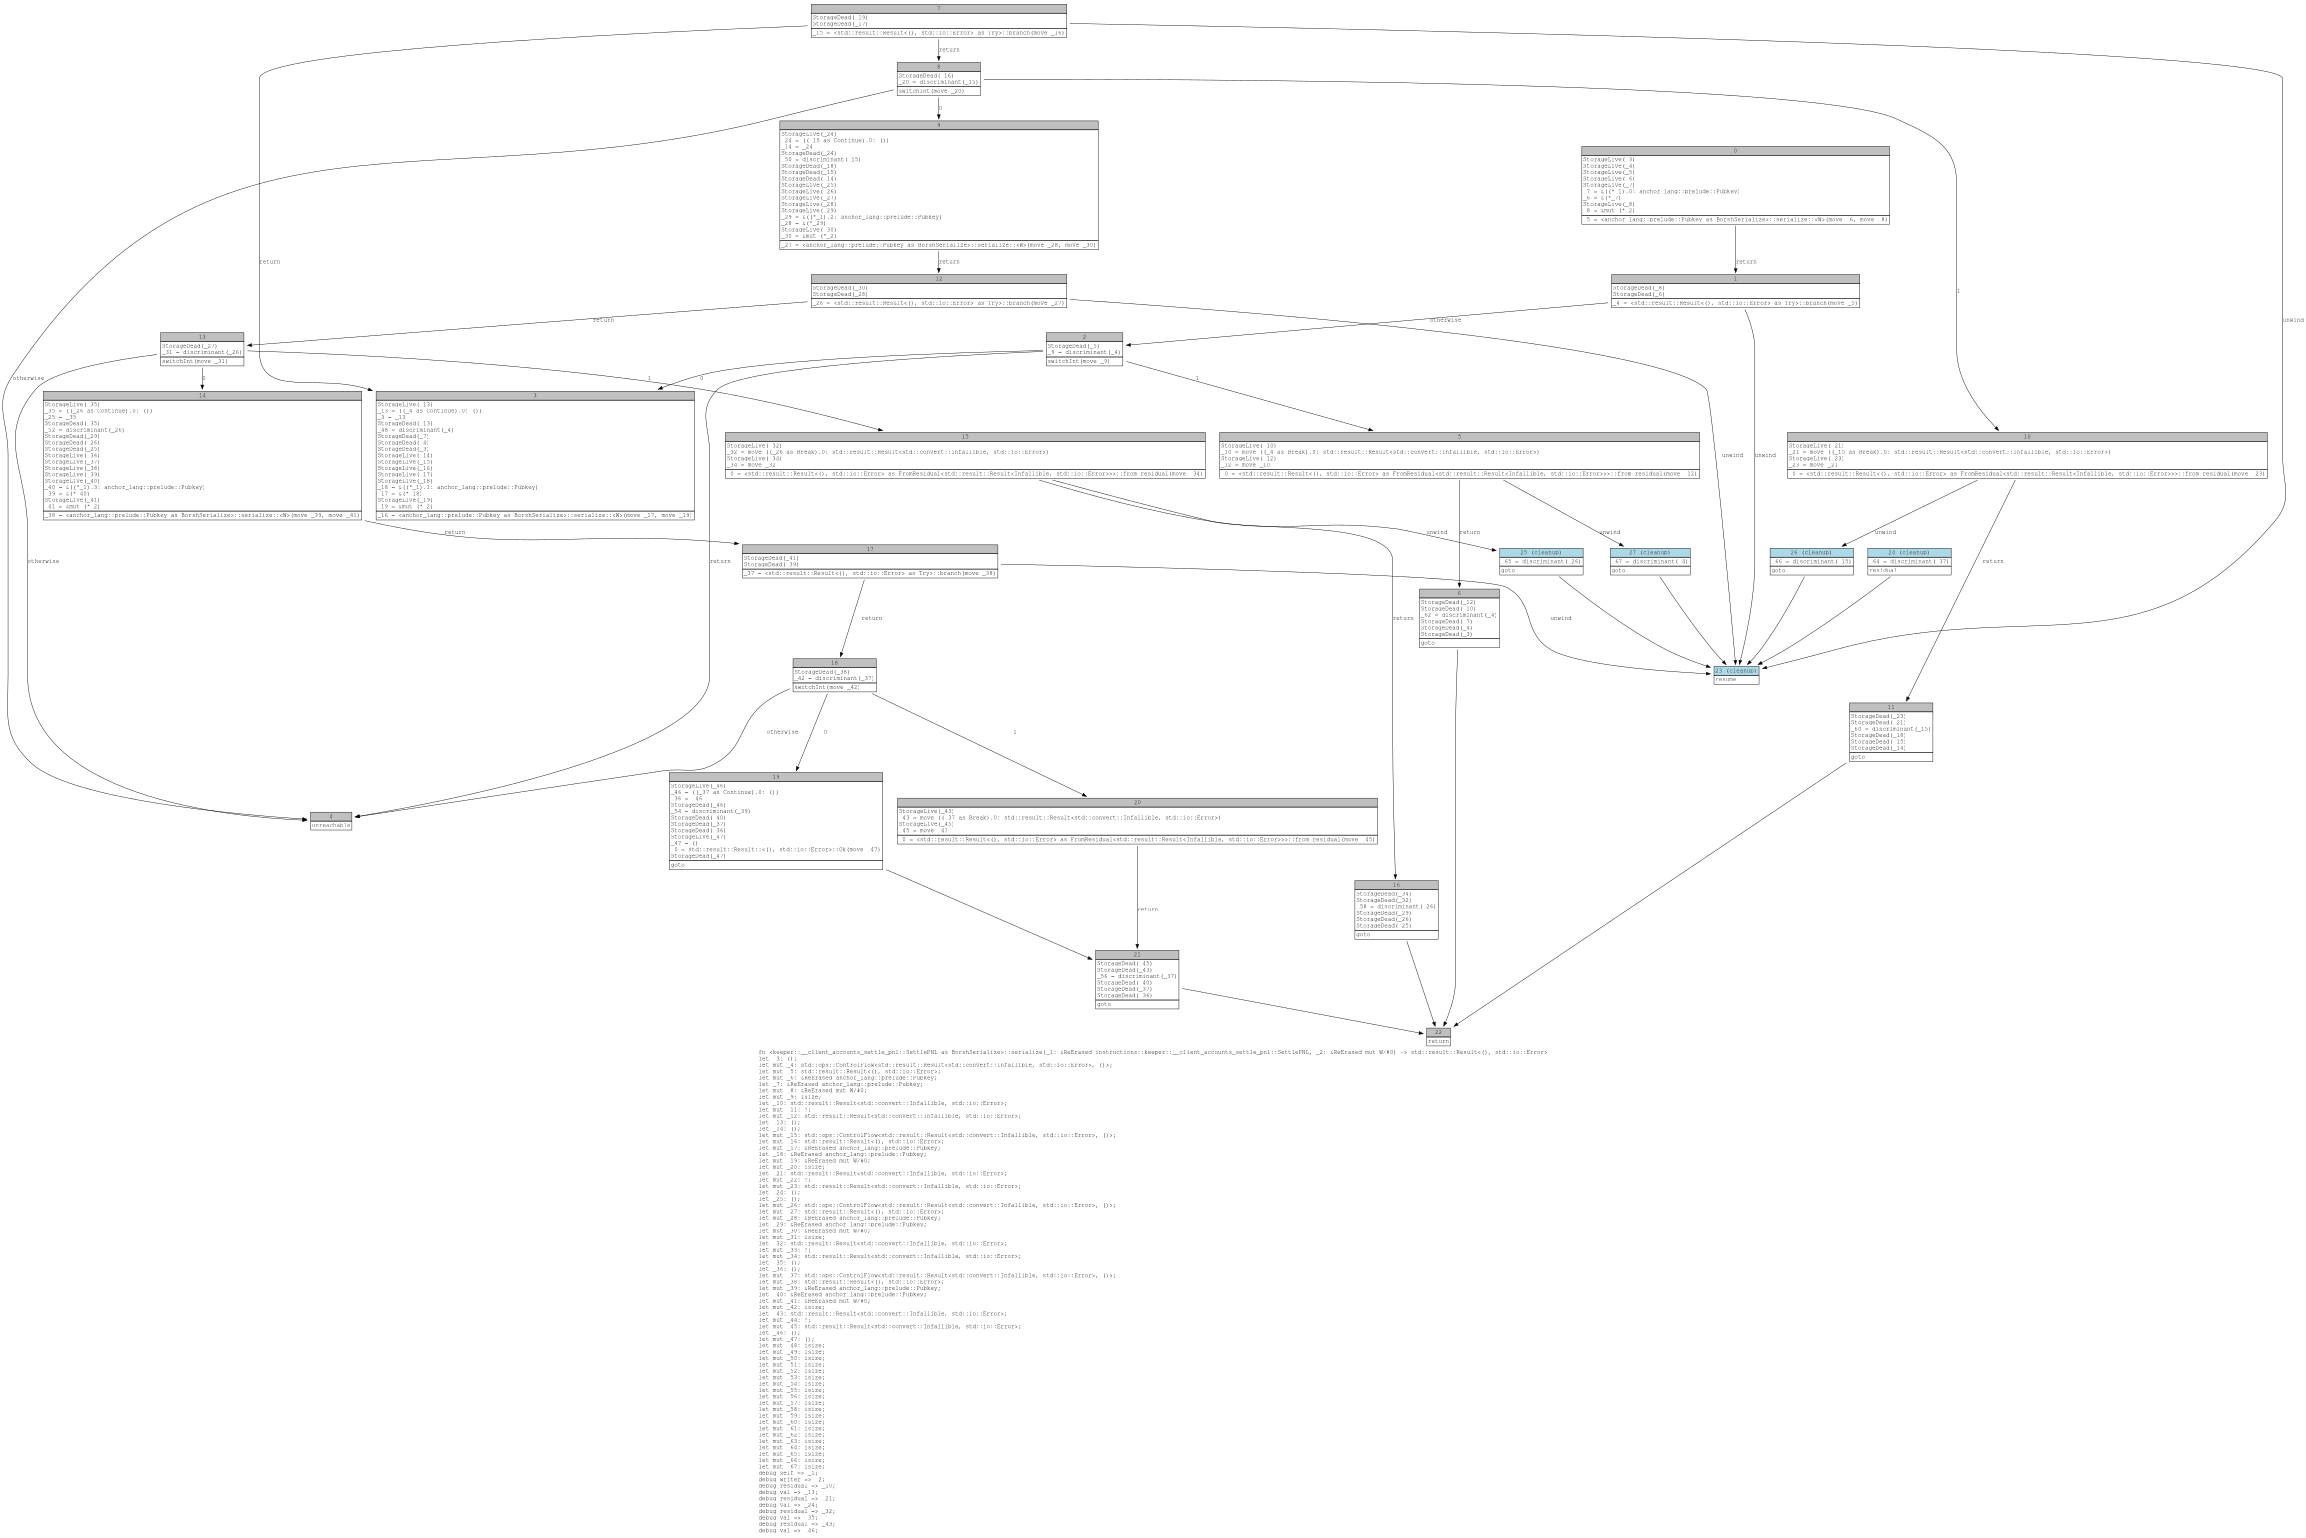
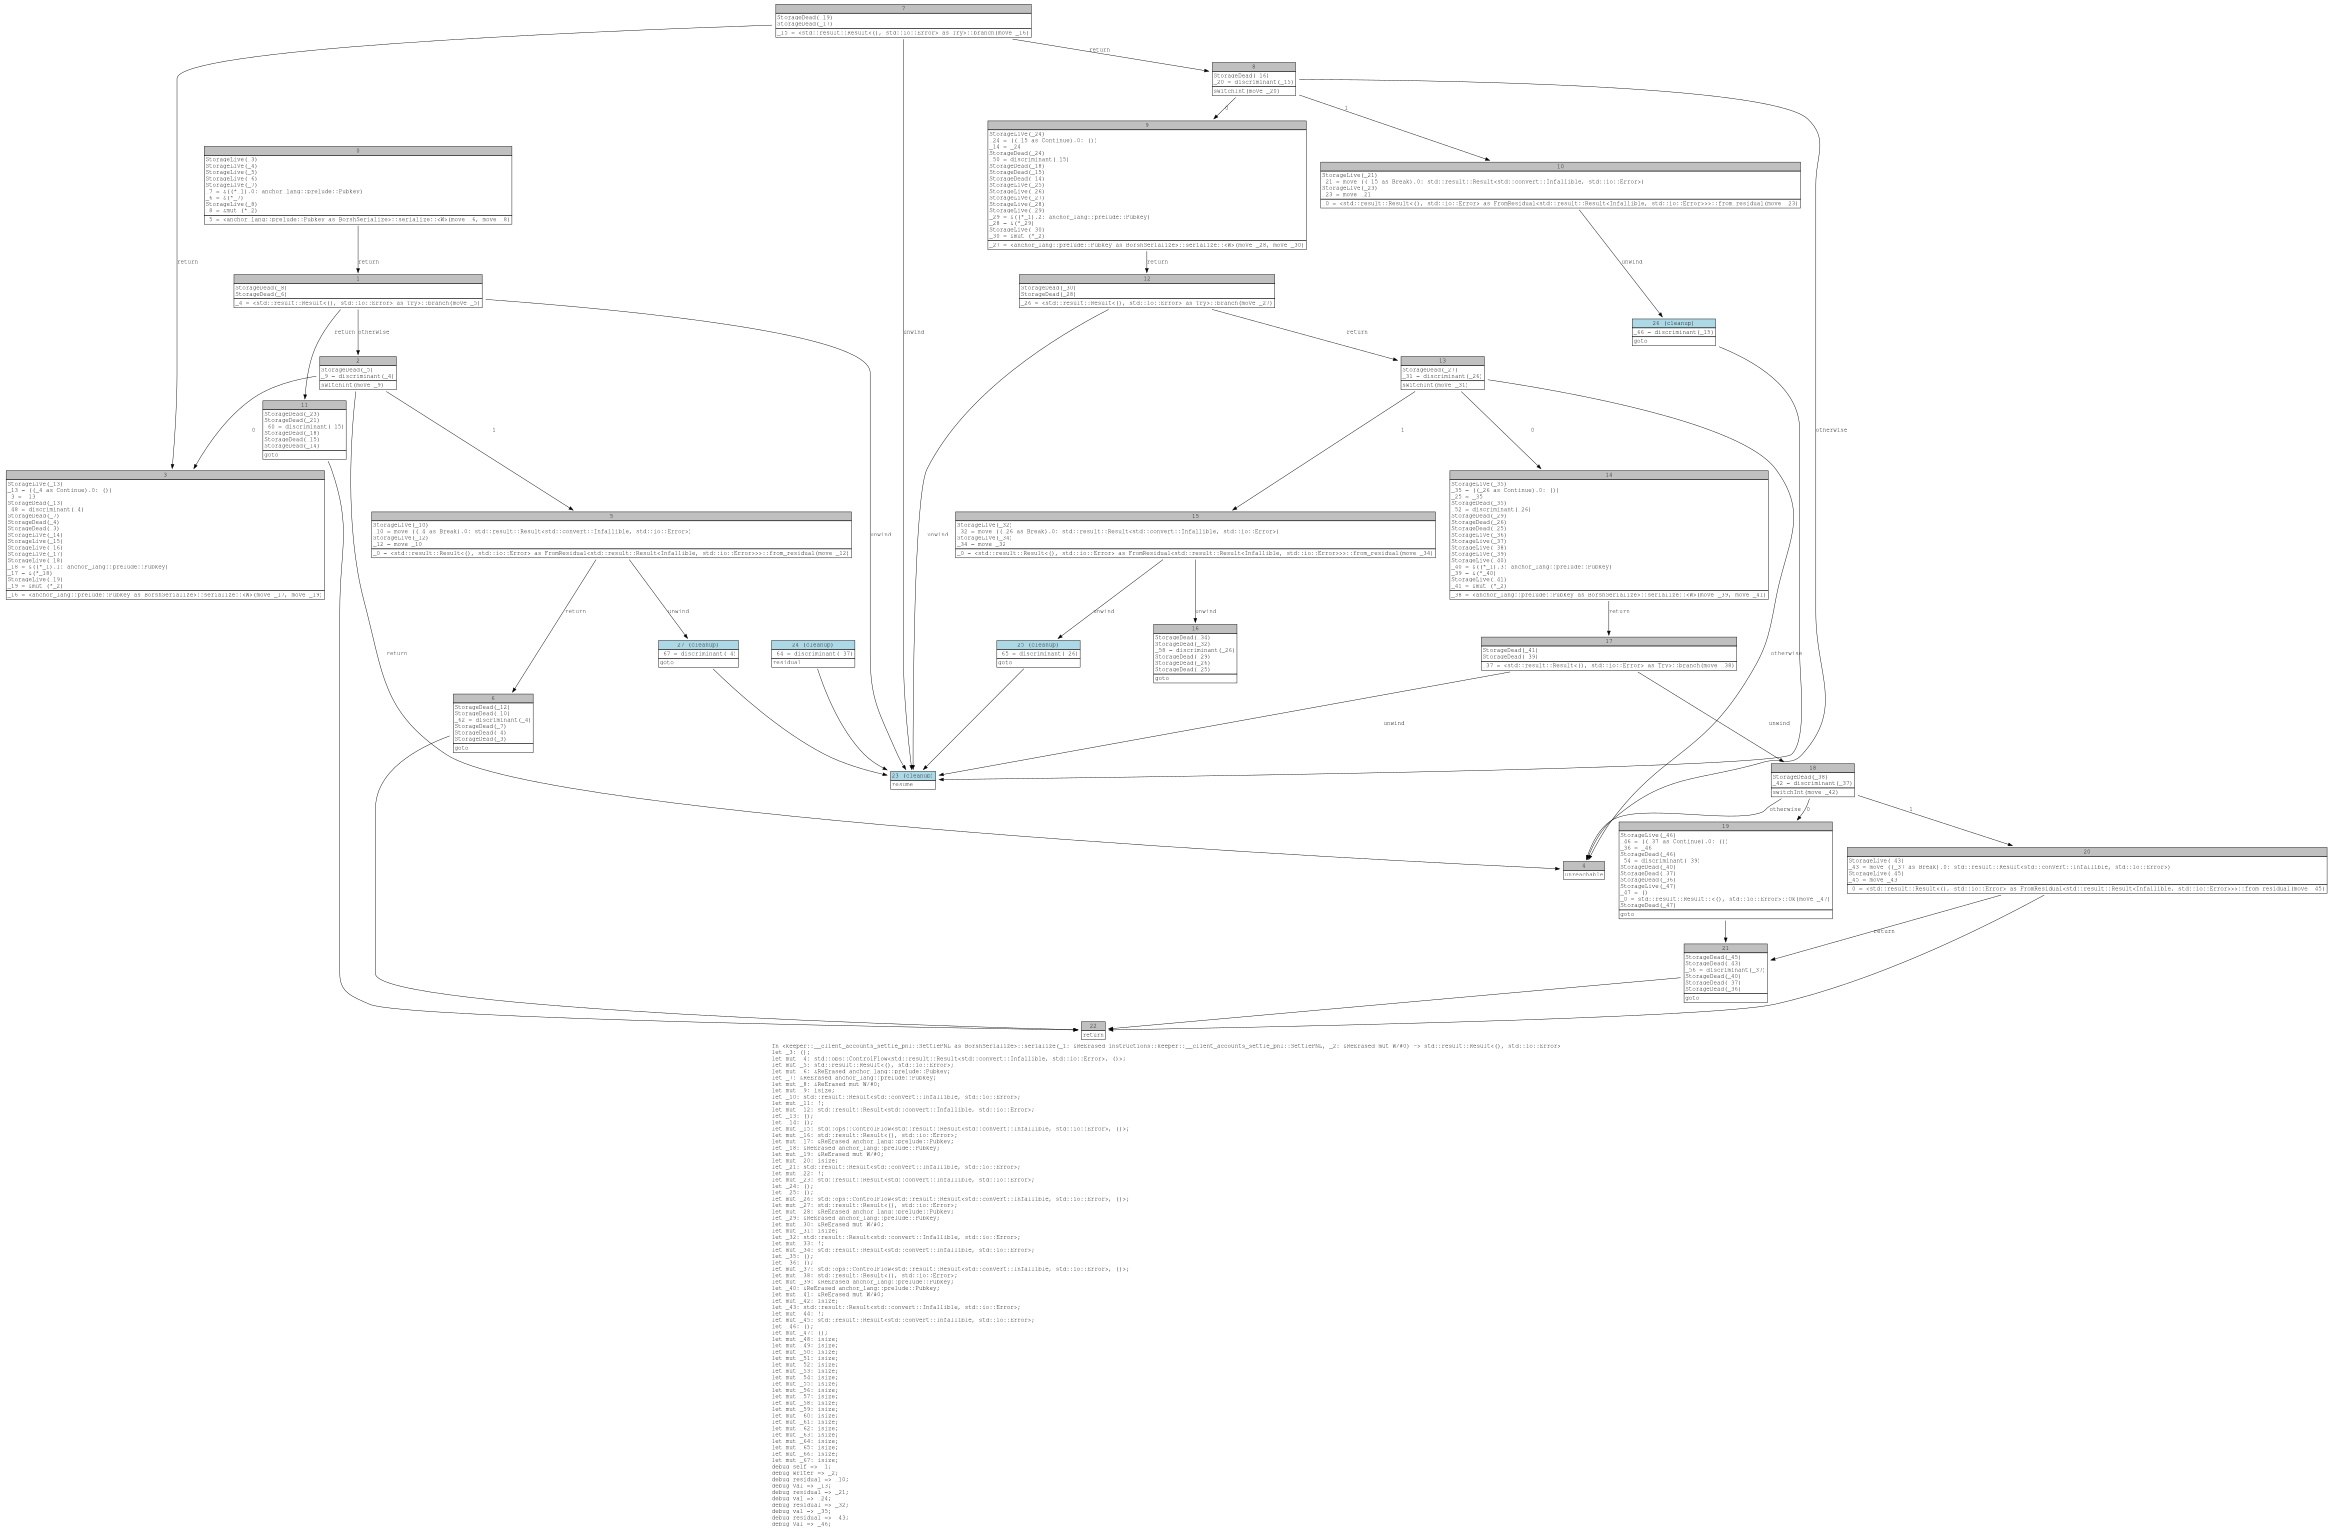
(1962, 589) -> (315, 349)
(872, 618) -> (1779, 723)
(1403, 618) -> (1206, 612)
(1420, 982) -> (1590, 1017)
